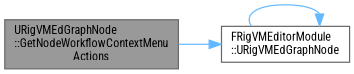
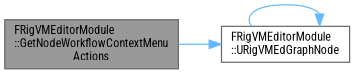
(92, 44) -> (92, 44)
